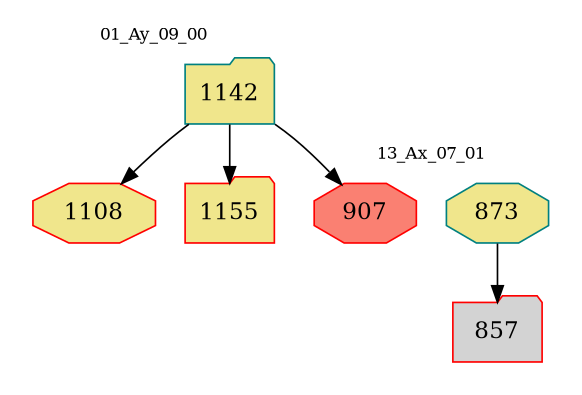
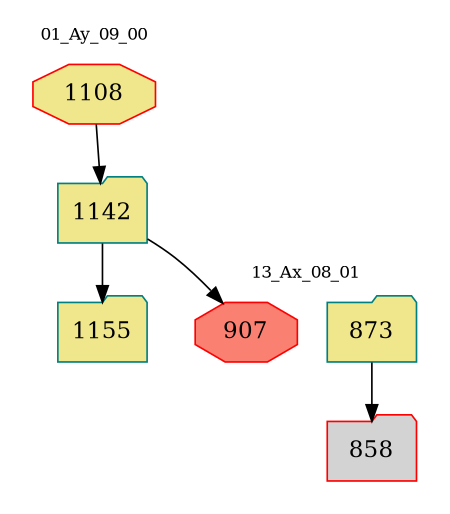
(160, 147) -> (98, 146)
(431, 155) -> (306, 274)
(230, 213) -> (102, 332)
(497, 213) -> (372, 332)
(497, 332) -> (372, 451)
